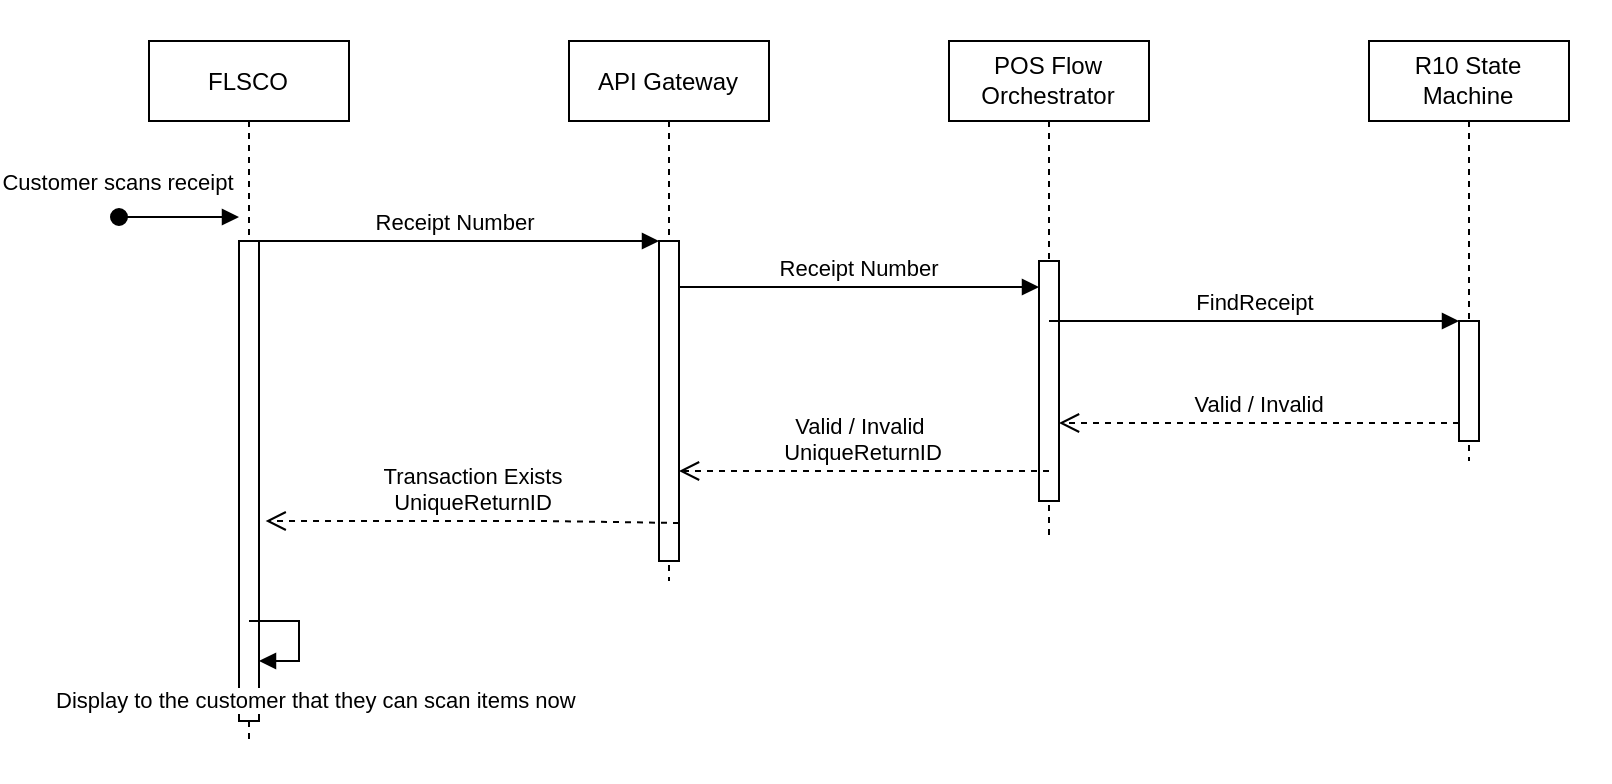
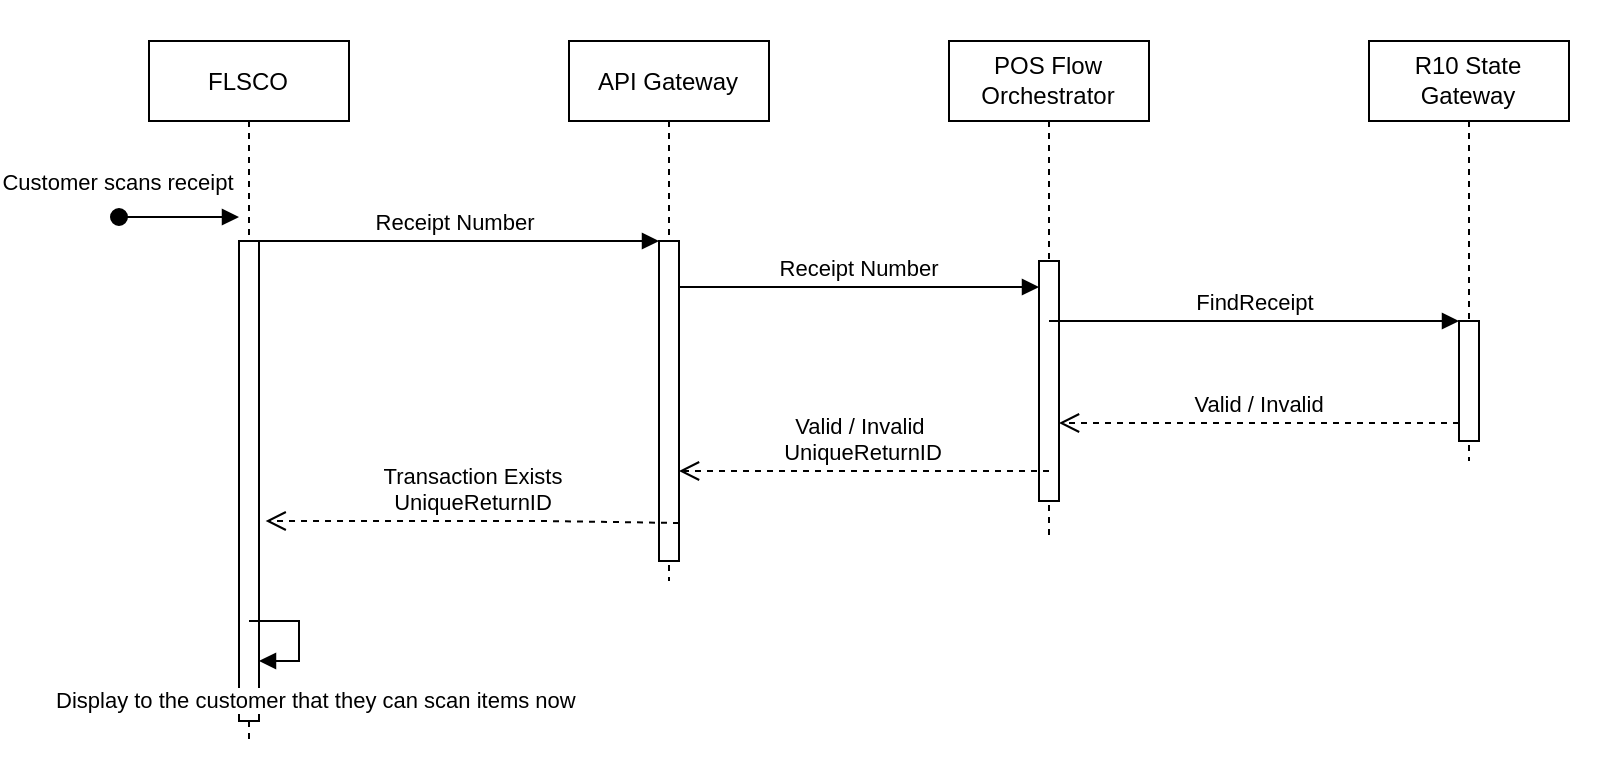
(1469, 81) -> (1469, 81)
